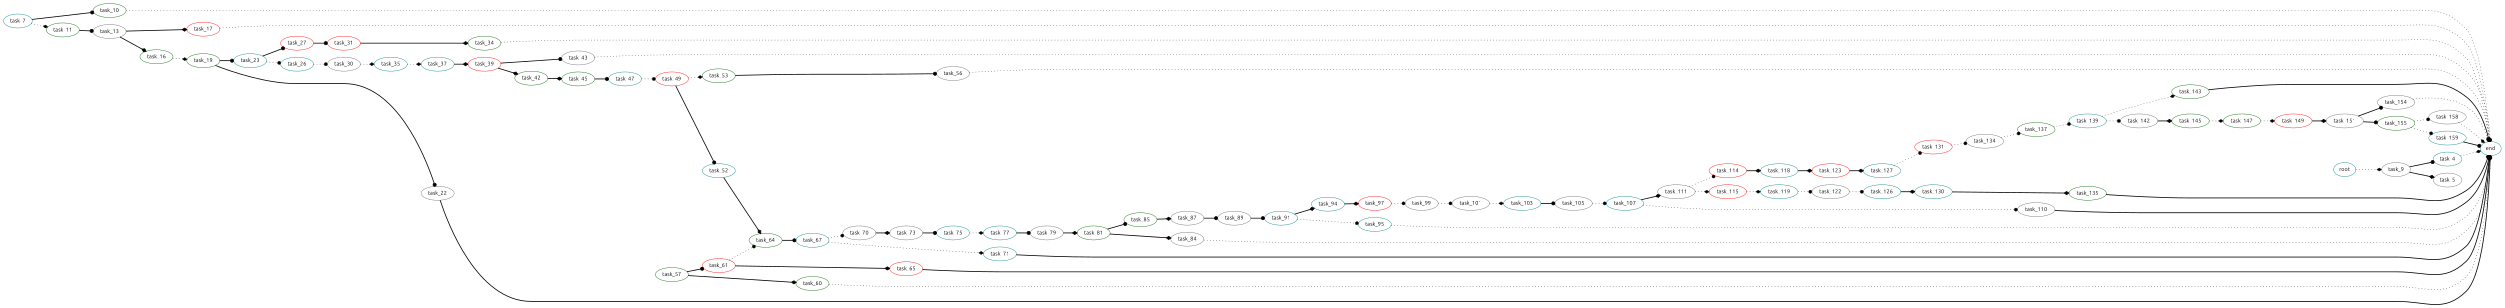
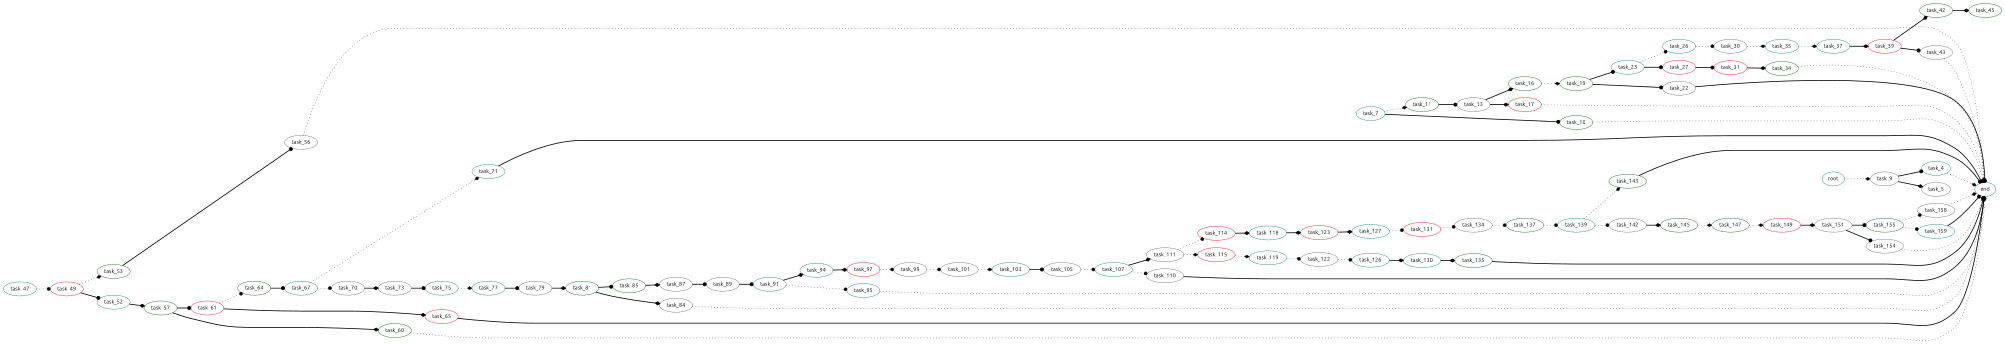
(600, 79) -> none
(741, 204) -> (135, 305)
